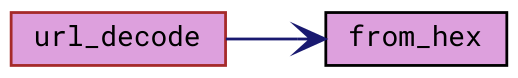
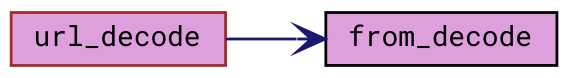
(416, 39) -> (441, 39)
